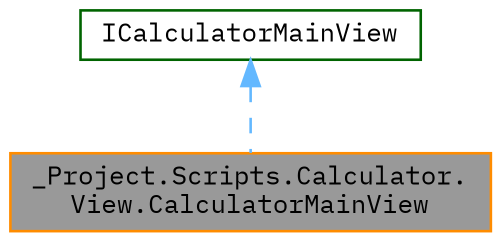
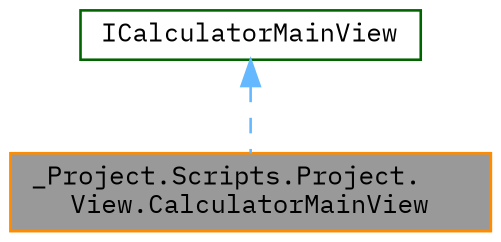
(251, 192) -> (251, 192)
